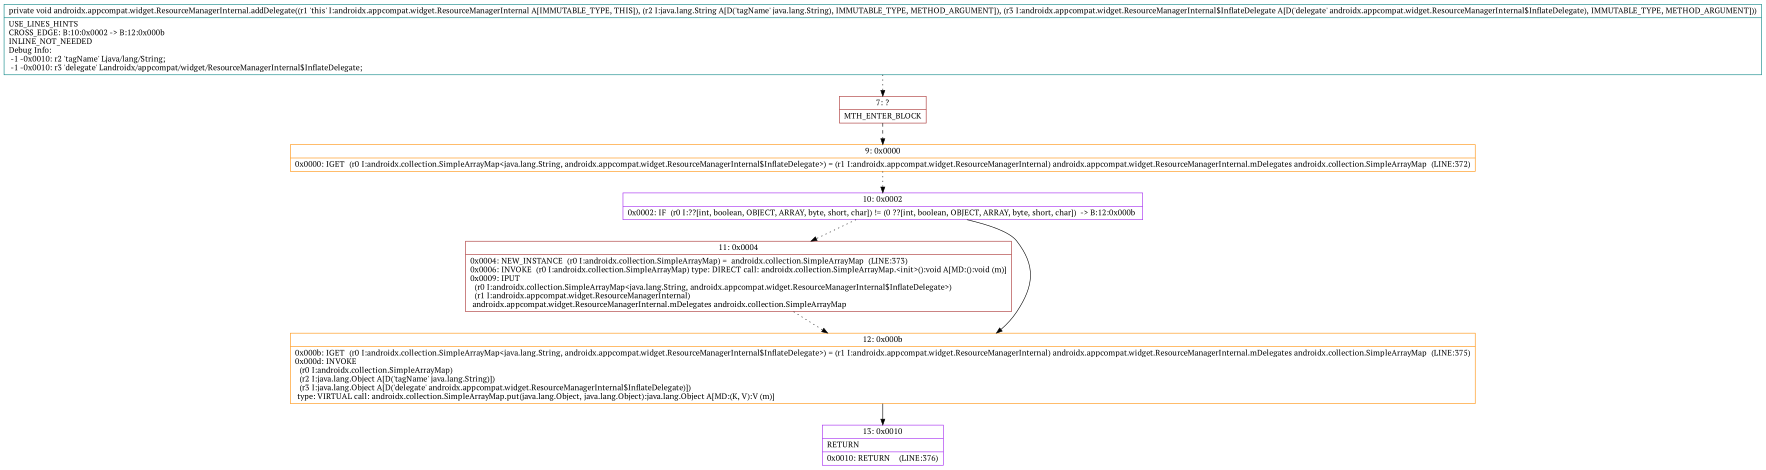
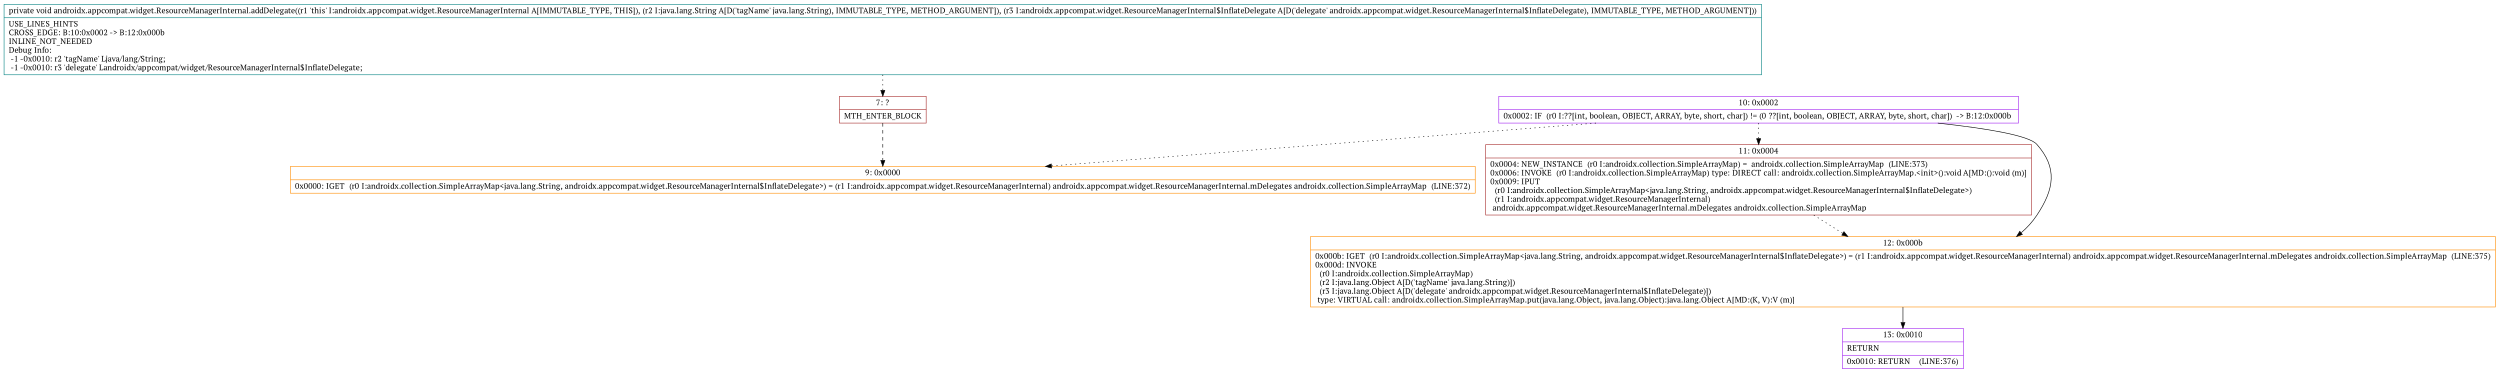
(883, 179) -> (1324, 145)
